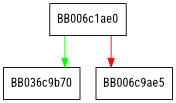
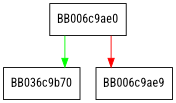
(88, 20) -> (88, 20)
(134, 84) -> (134, 84)
